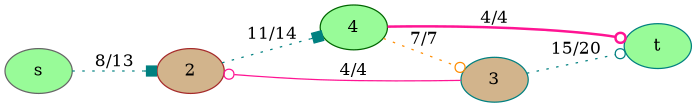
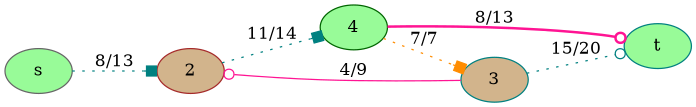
(495, 18) -> (495, 18)
(418, 52) -> (418, 52)
(354, 70) -> (354, 70)
